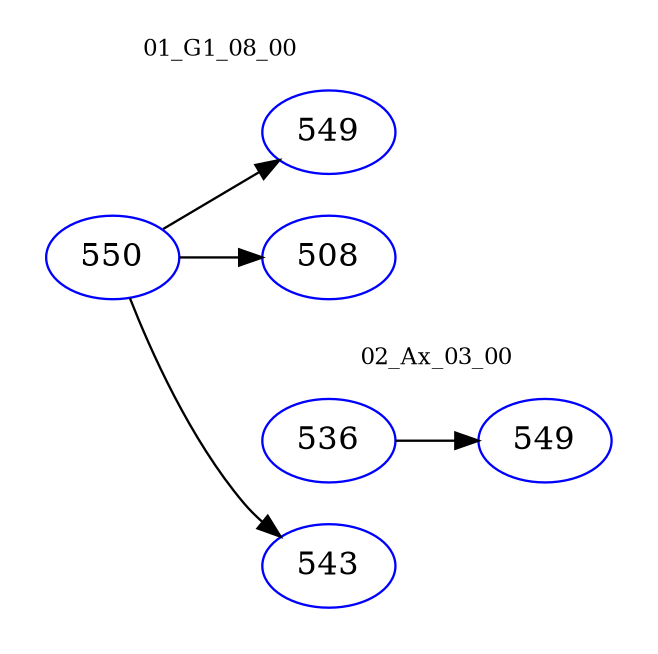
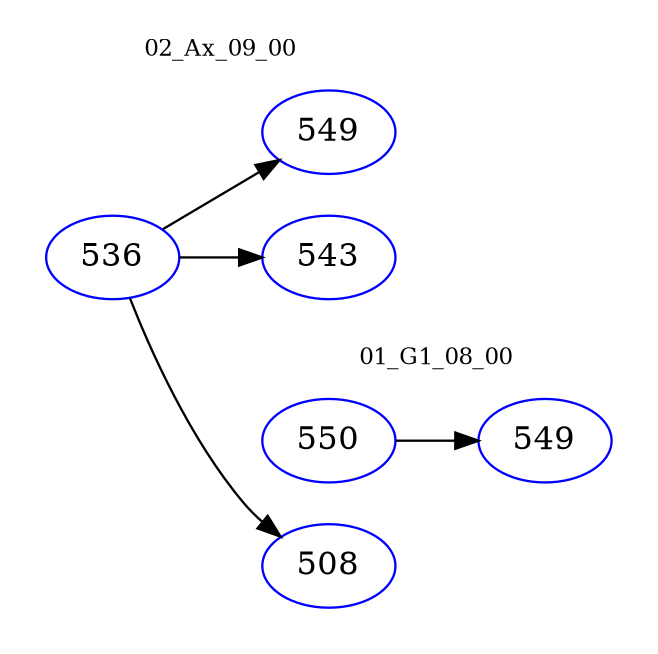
(209, 257) -> (186, 417)
(437, 358) -> (221, 50)
(186, 417) -> (209, 257)
